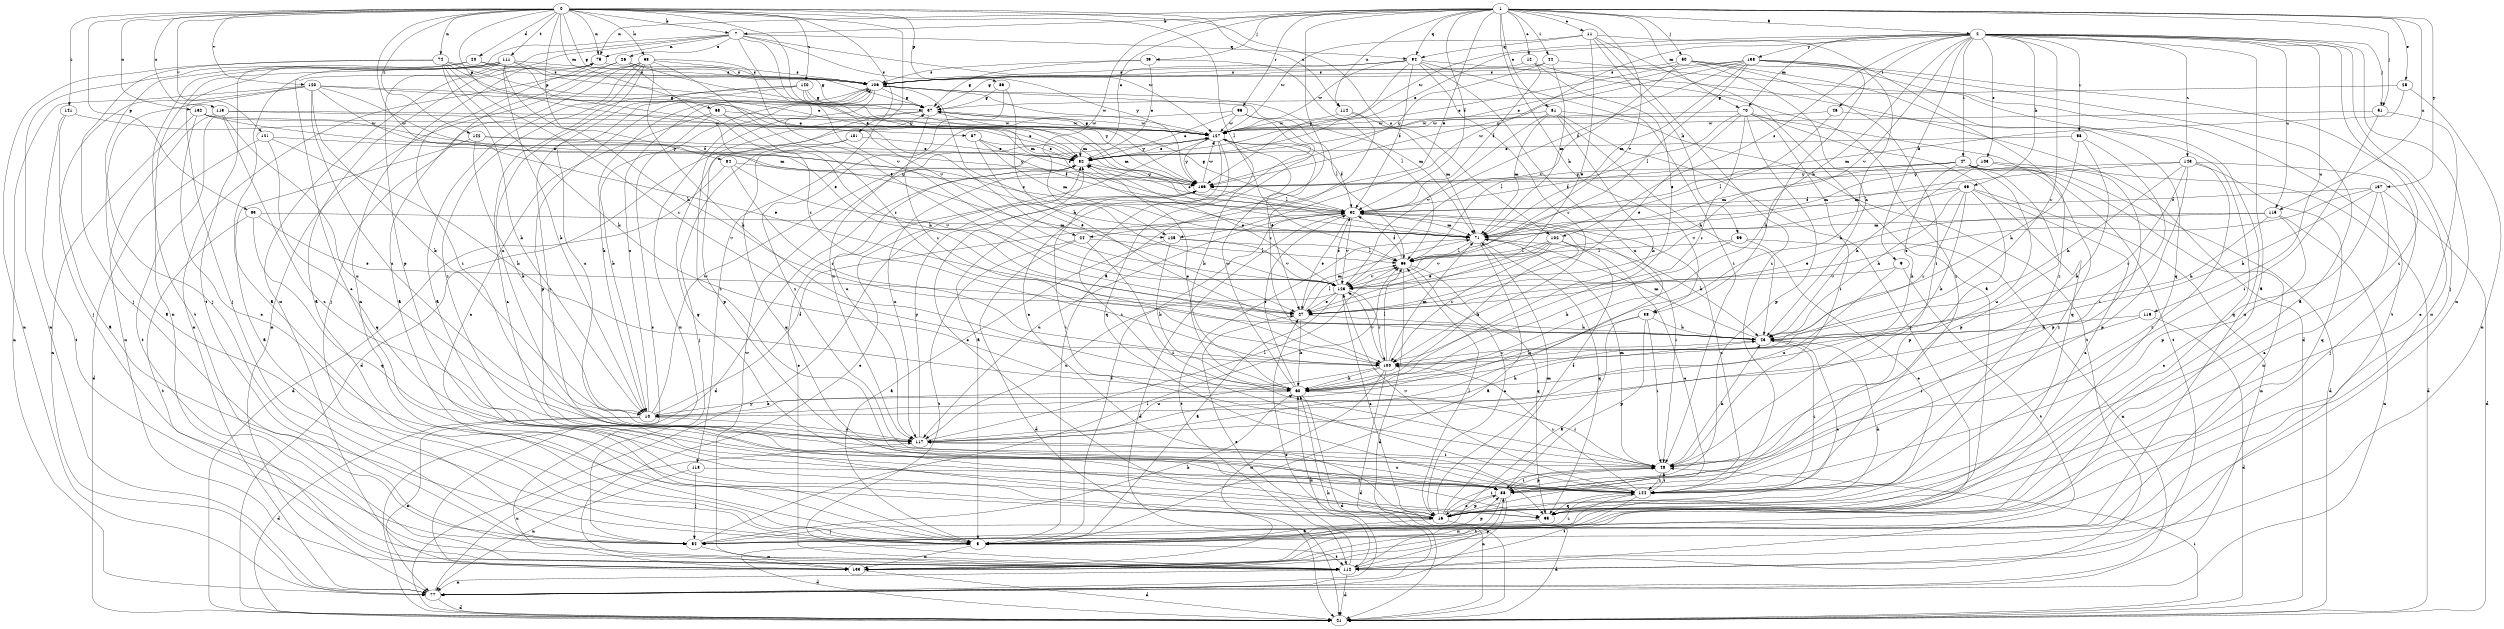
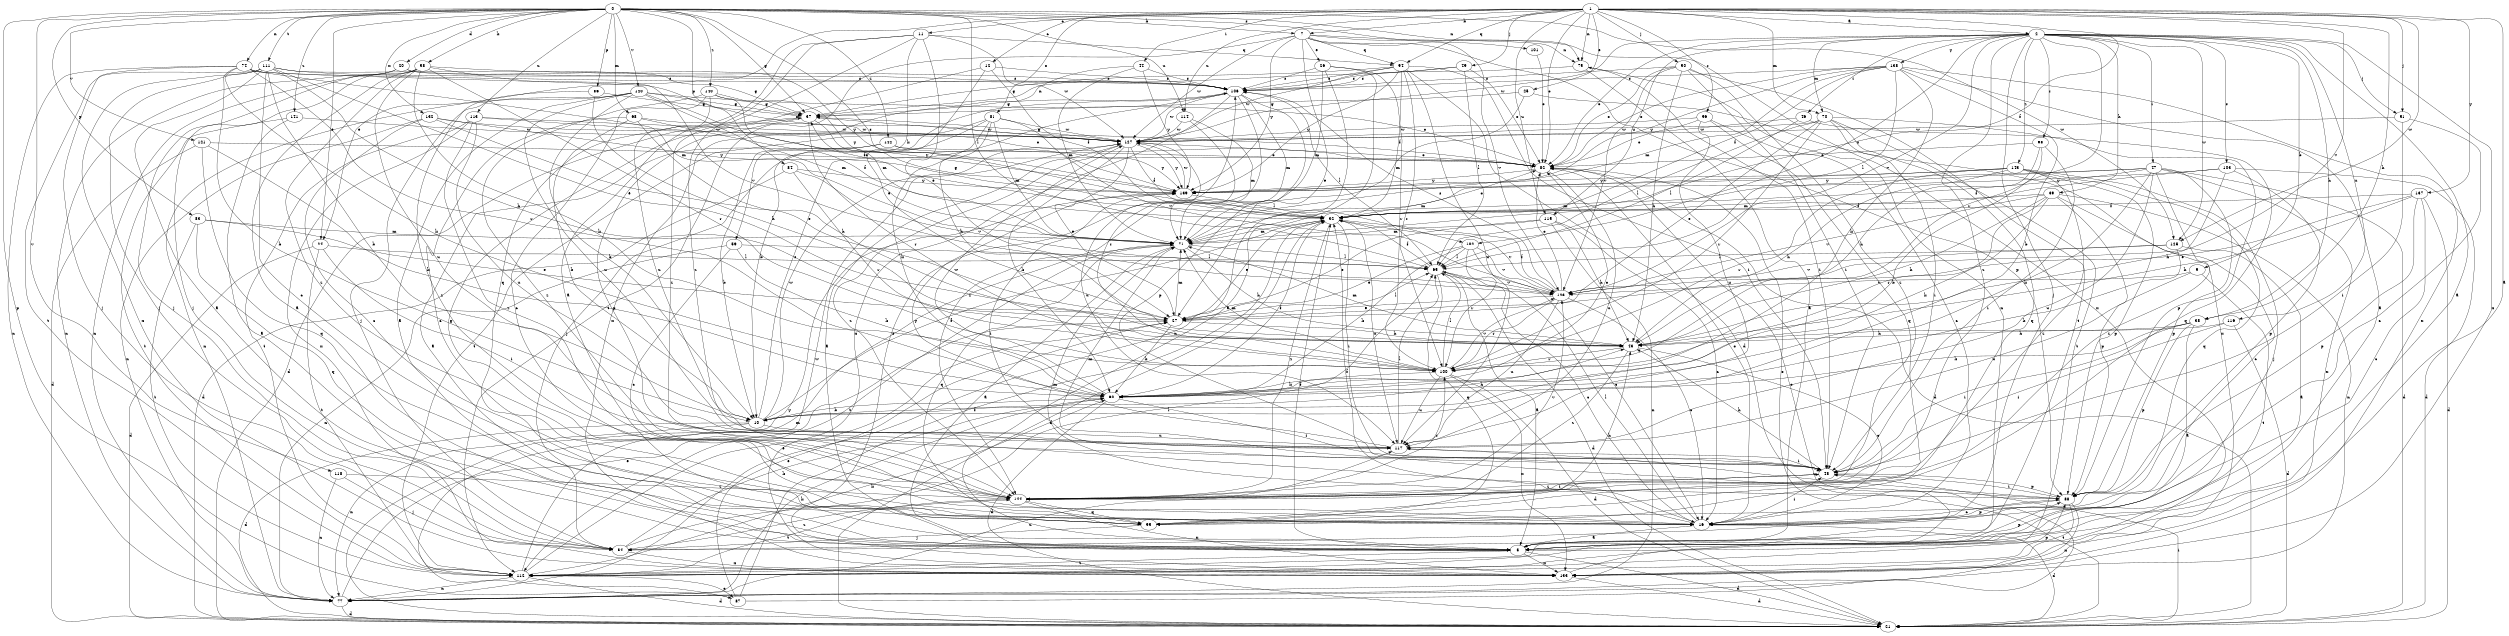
(970, 85) -> (1040, 91)
(701, 364) -> none
(839, 420) -> none
(1172, 441) -> (1524, 393)
(837, 551) -> (631, 578)
